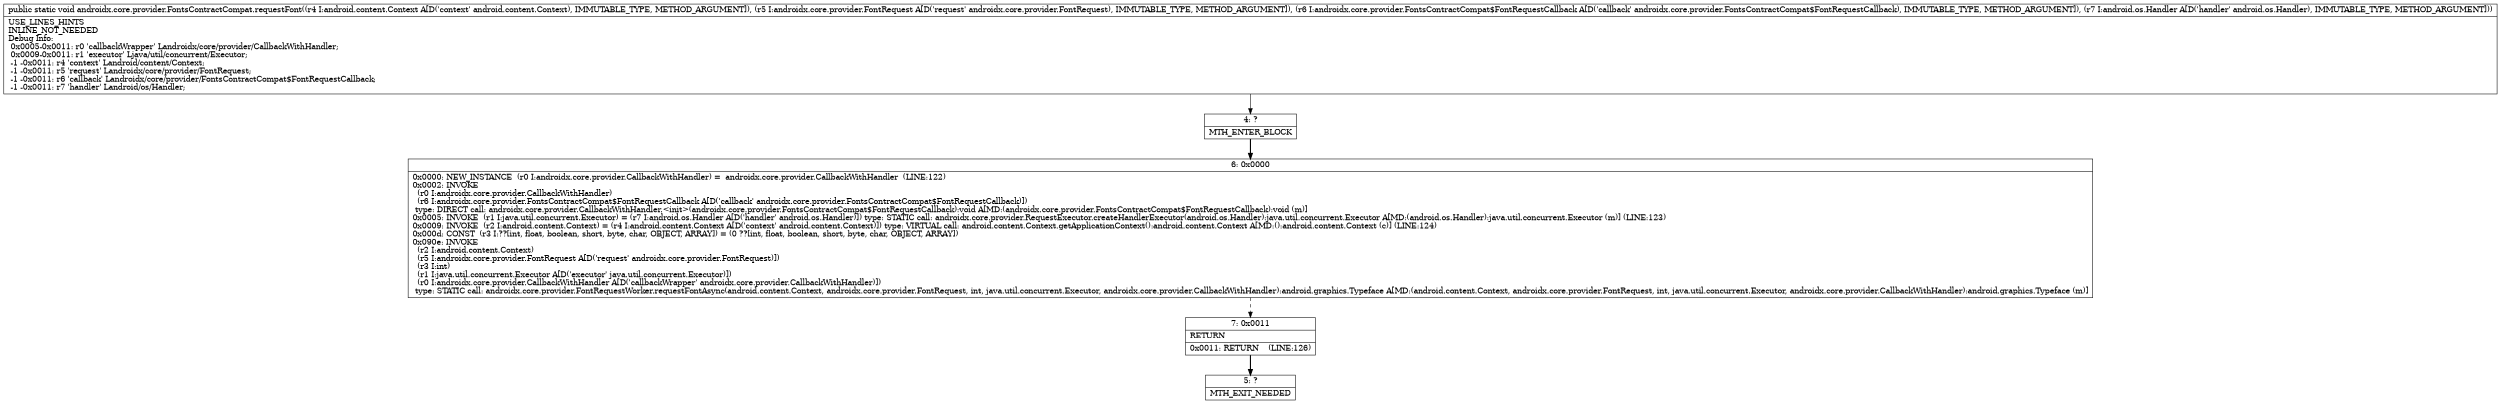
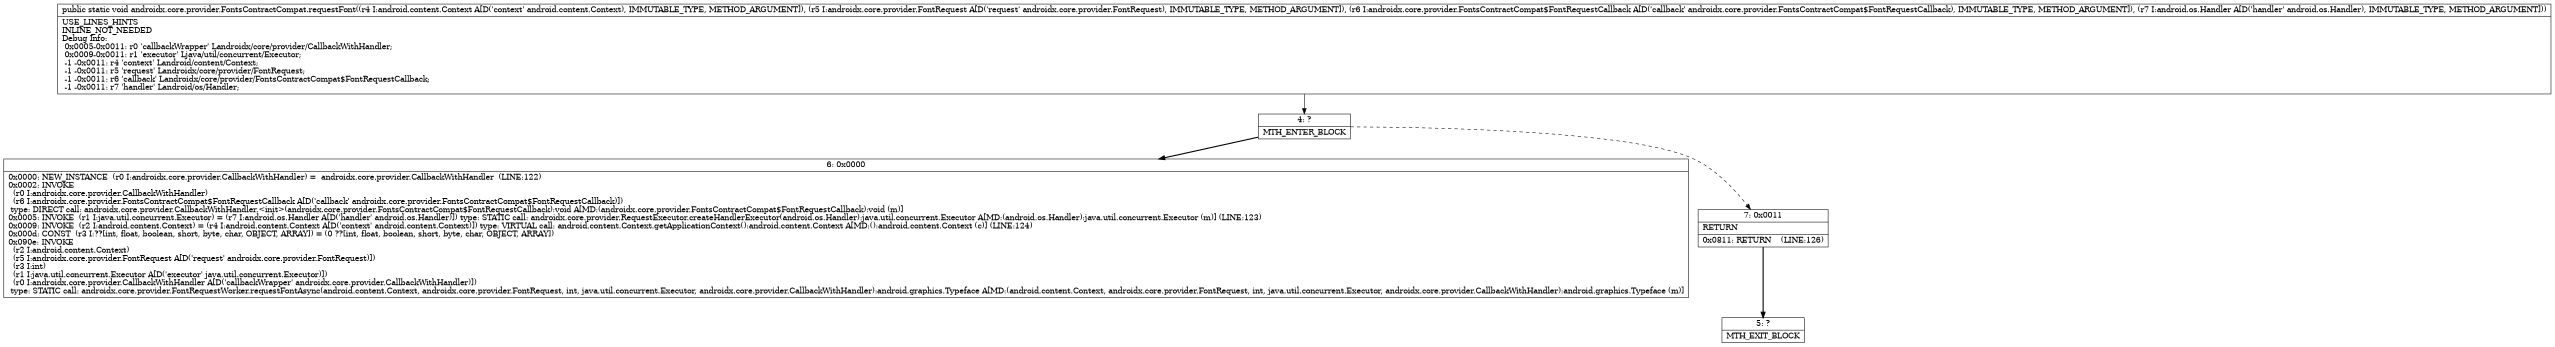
(1250, 305) -> (1559, 135)
(1250, 349) -> (1763, 240)
(1250, 394) -> (1763, 336)
